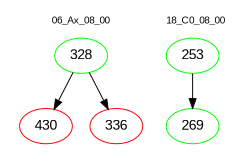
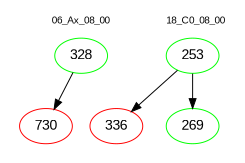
(97, 87) -> (165, 82)
(46, 126) -> (46, 126)
